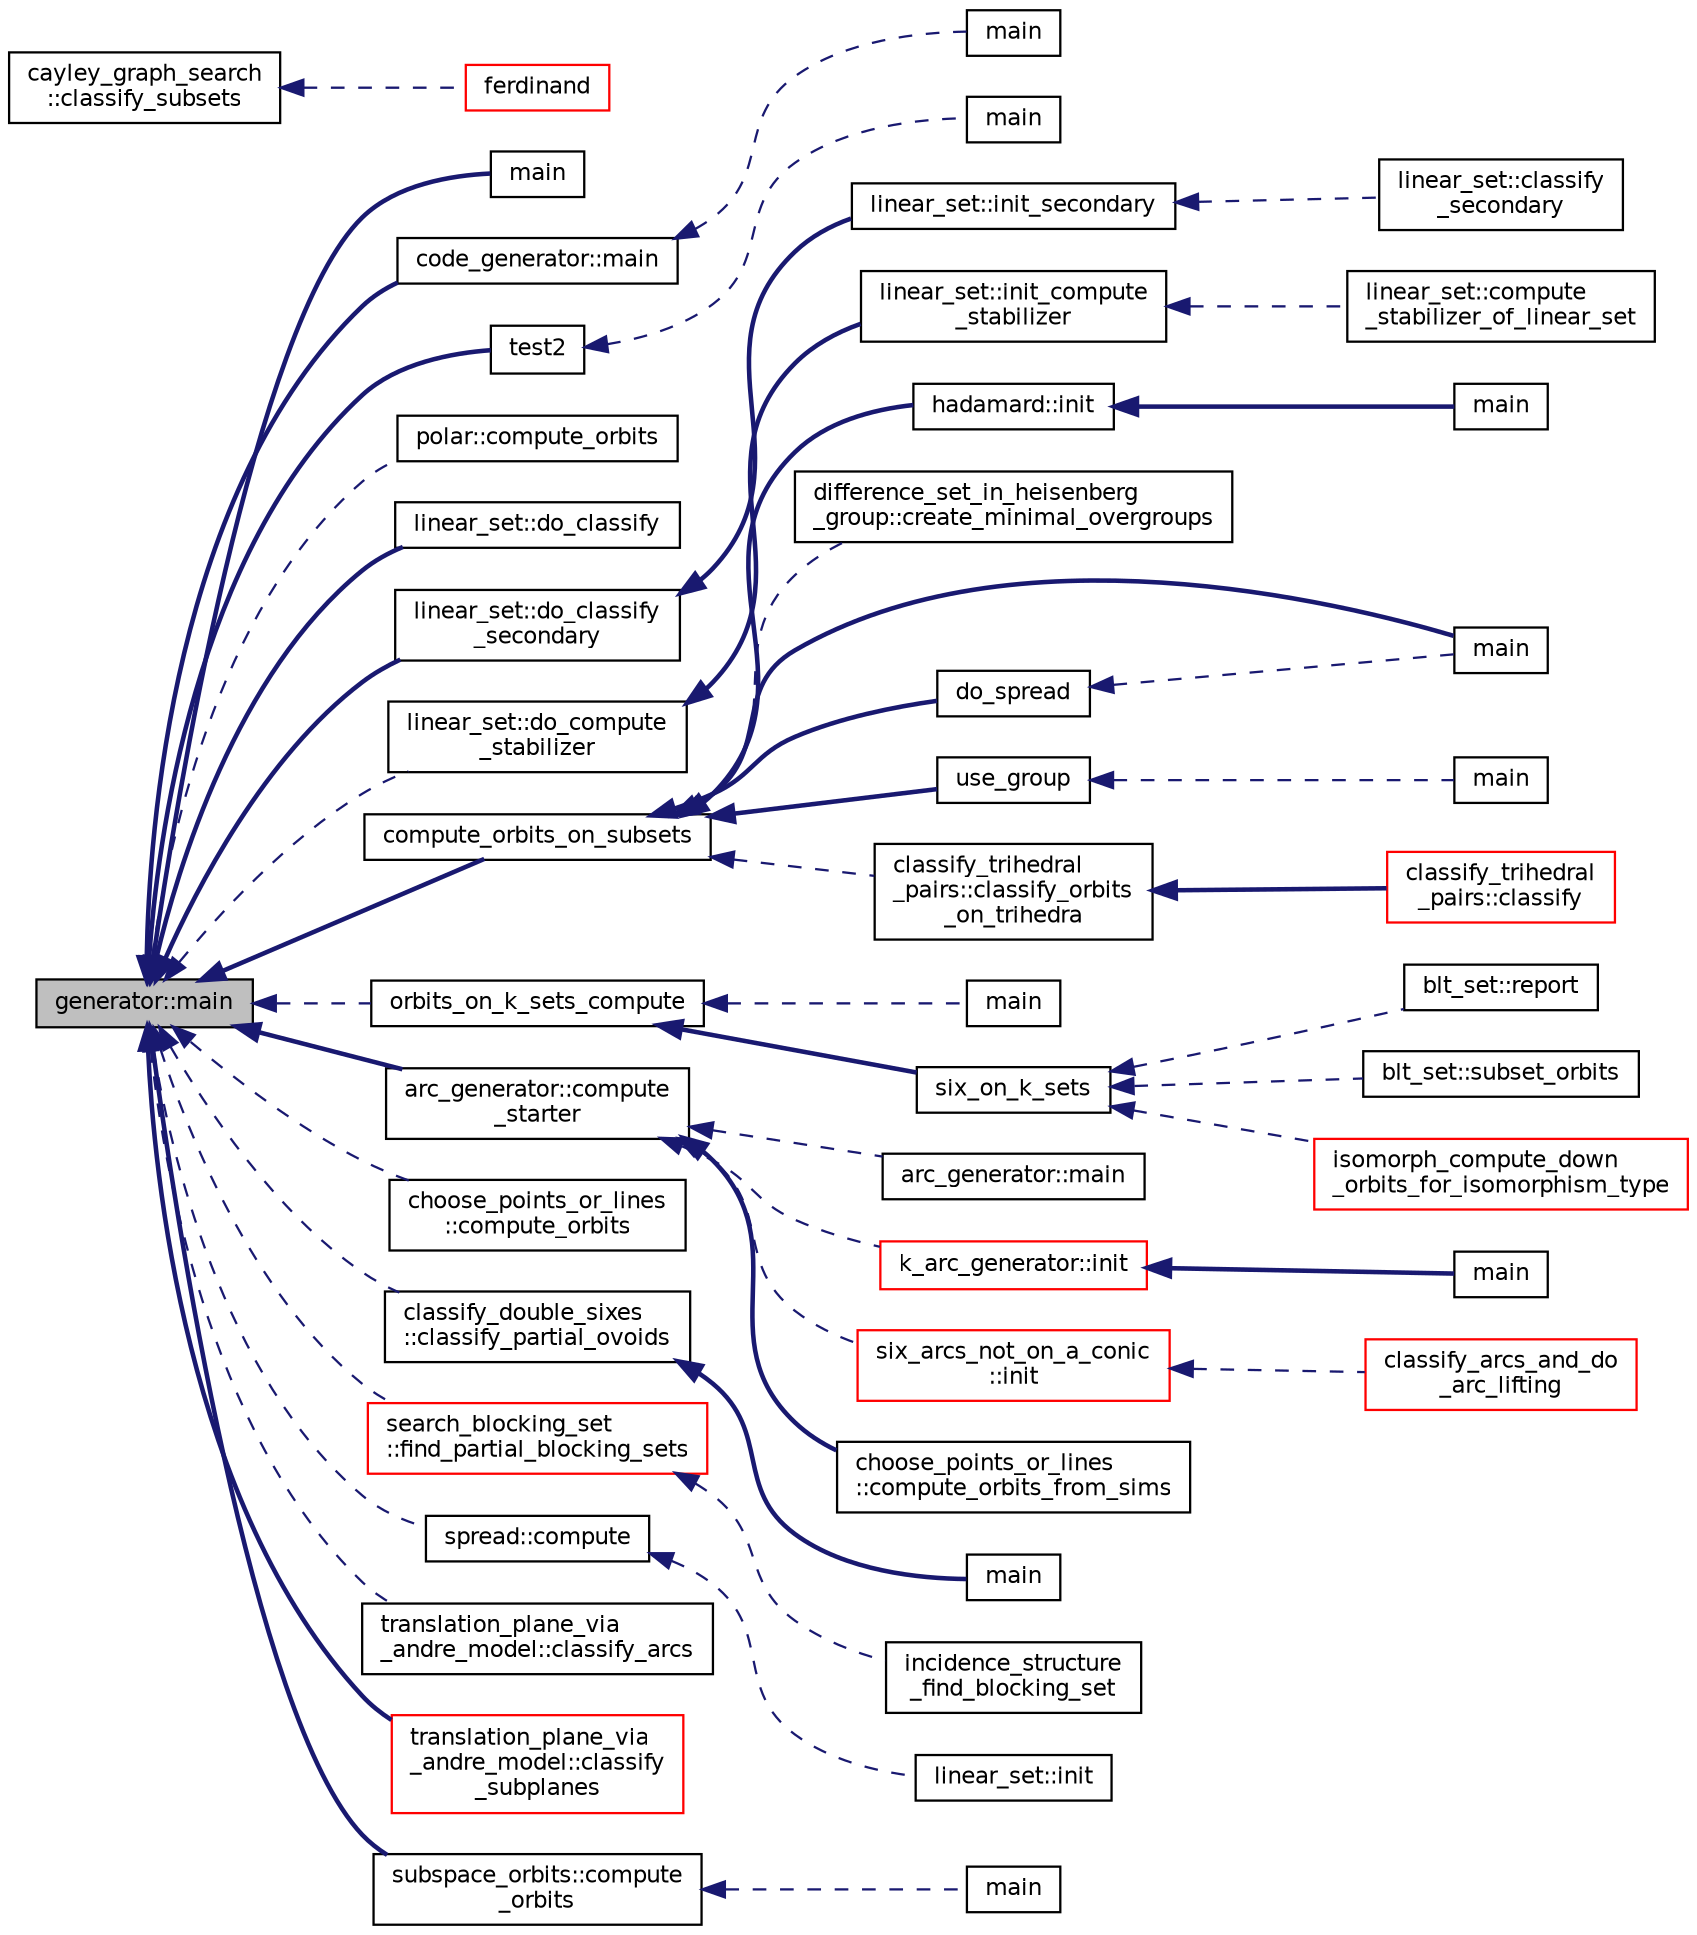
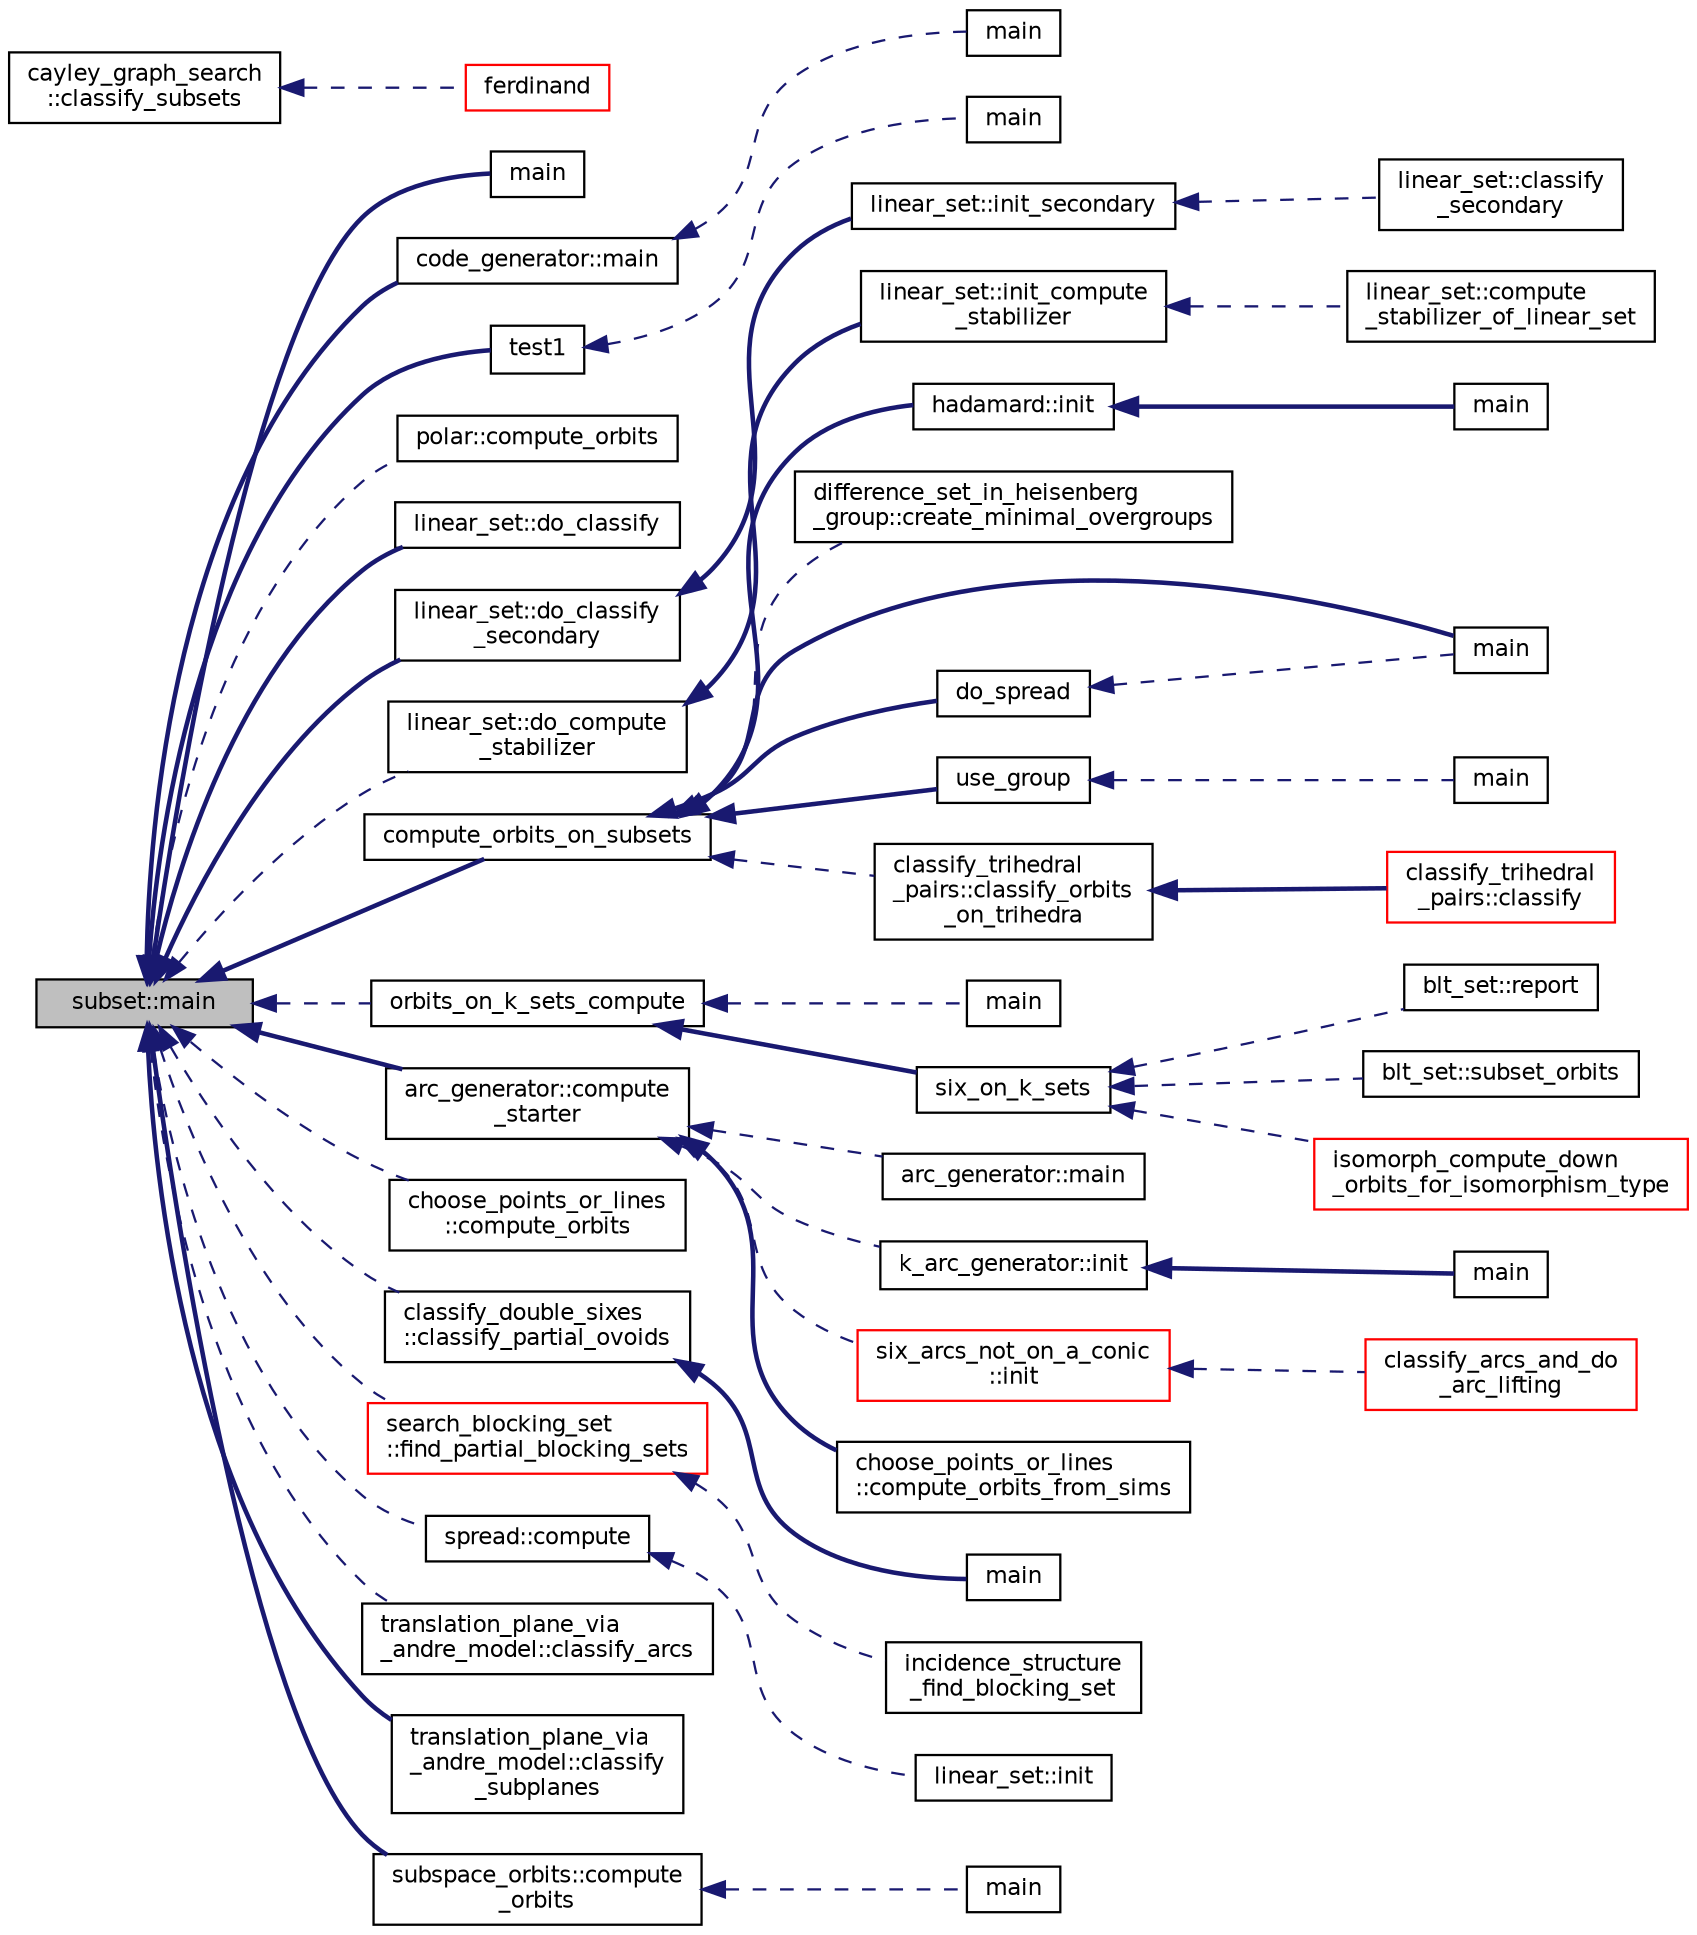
(538, 350) -> (538, 350)
(145, 1003) -> (145, 1003)
(1014, 1265) -> (1014, 1265)
(538, 1764) -> (538, 1764)
